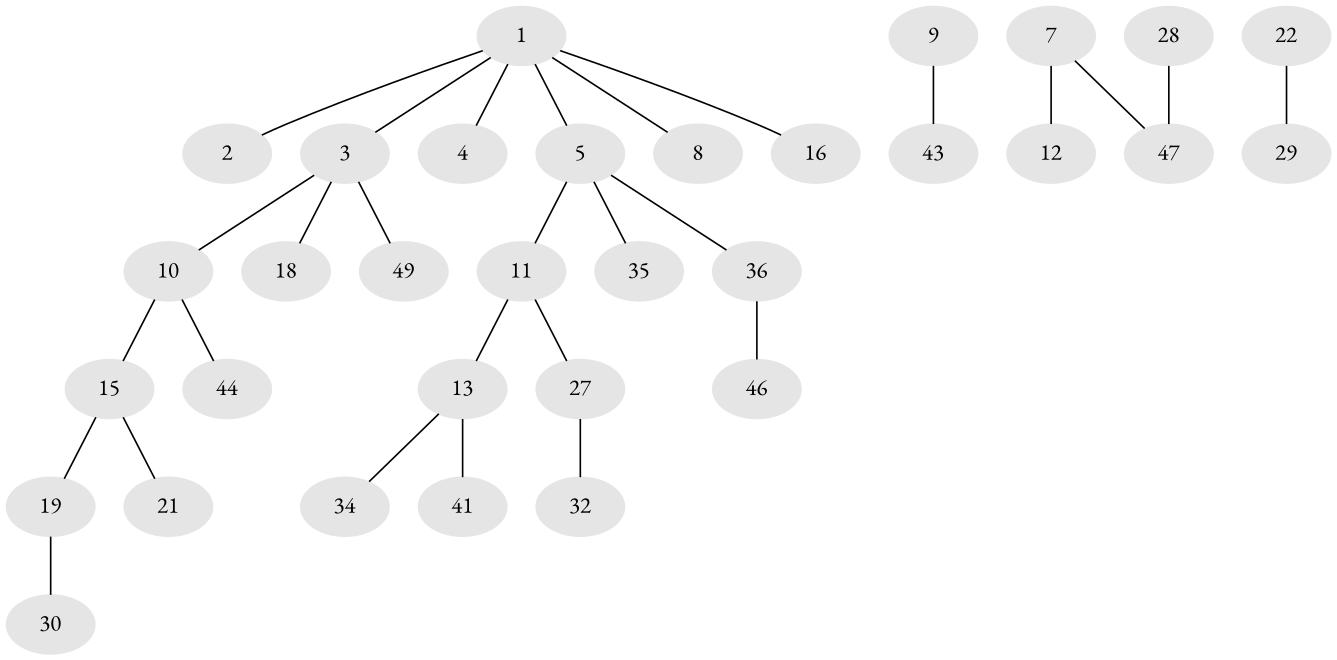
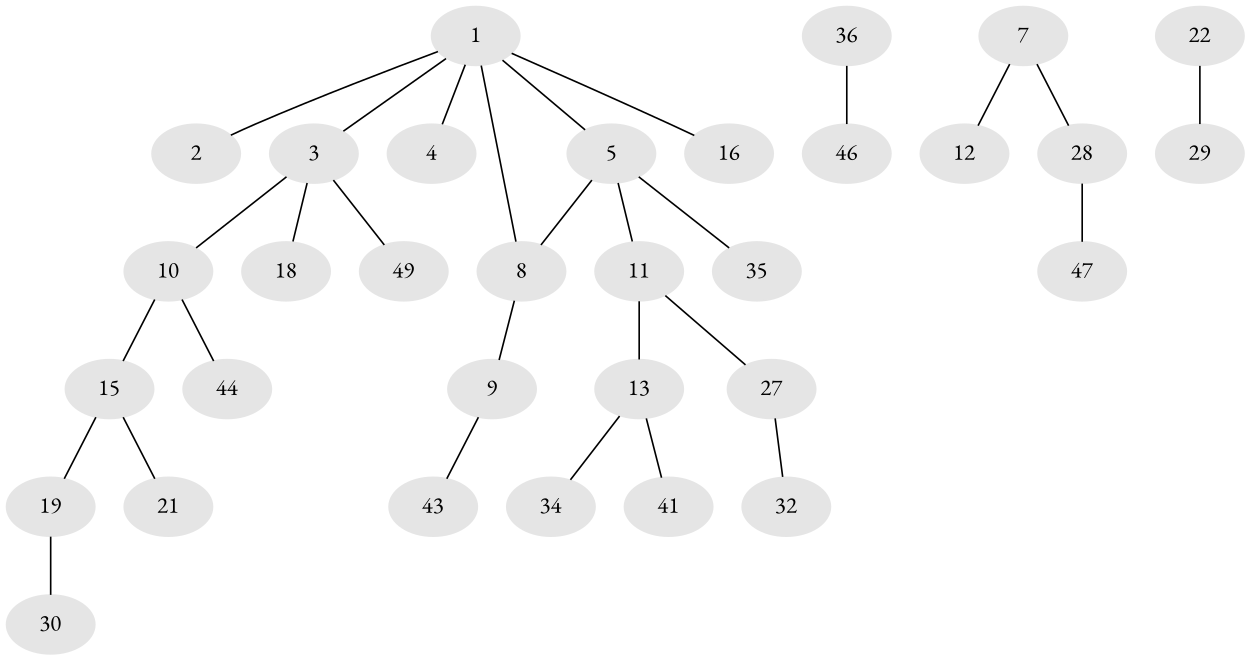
(1110, 95) -> (1053, 95)
(669, 213) -> (566, 213)
none -> (507, 330)
